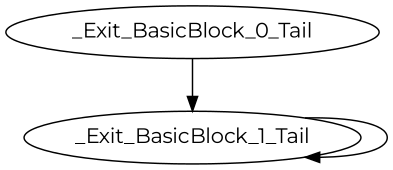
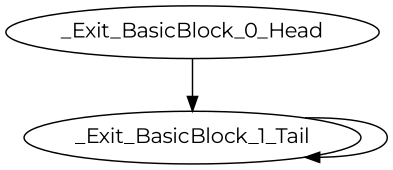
(193, 32) -> (193, 32)
